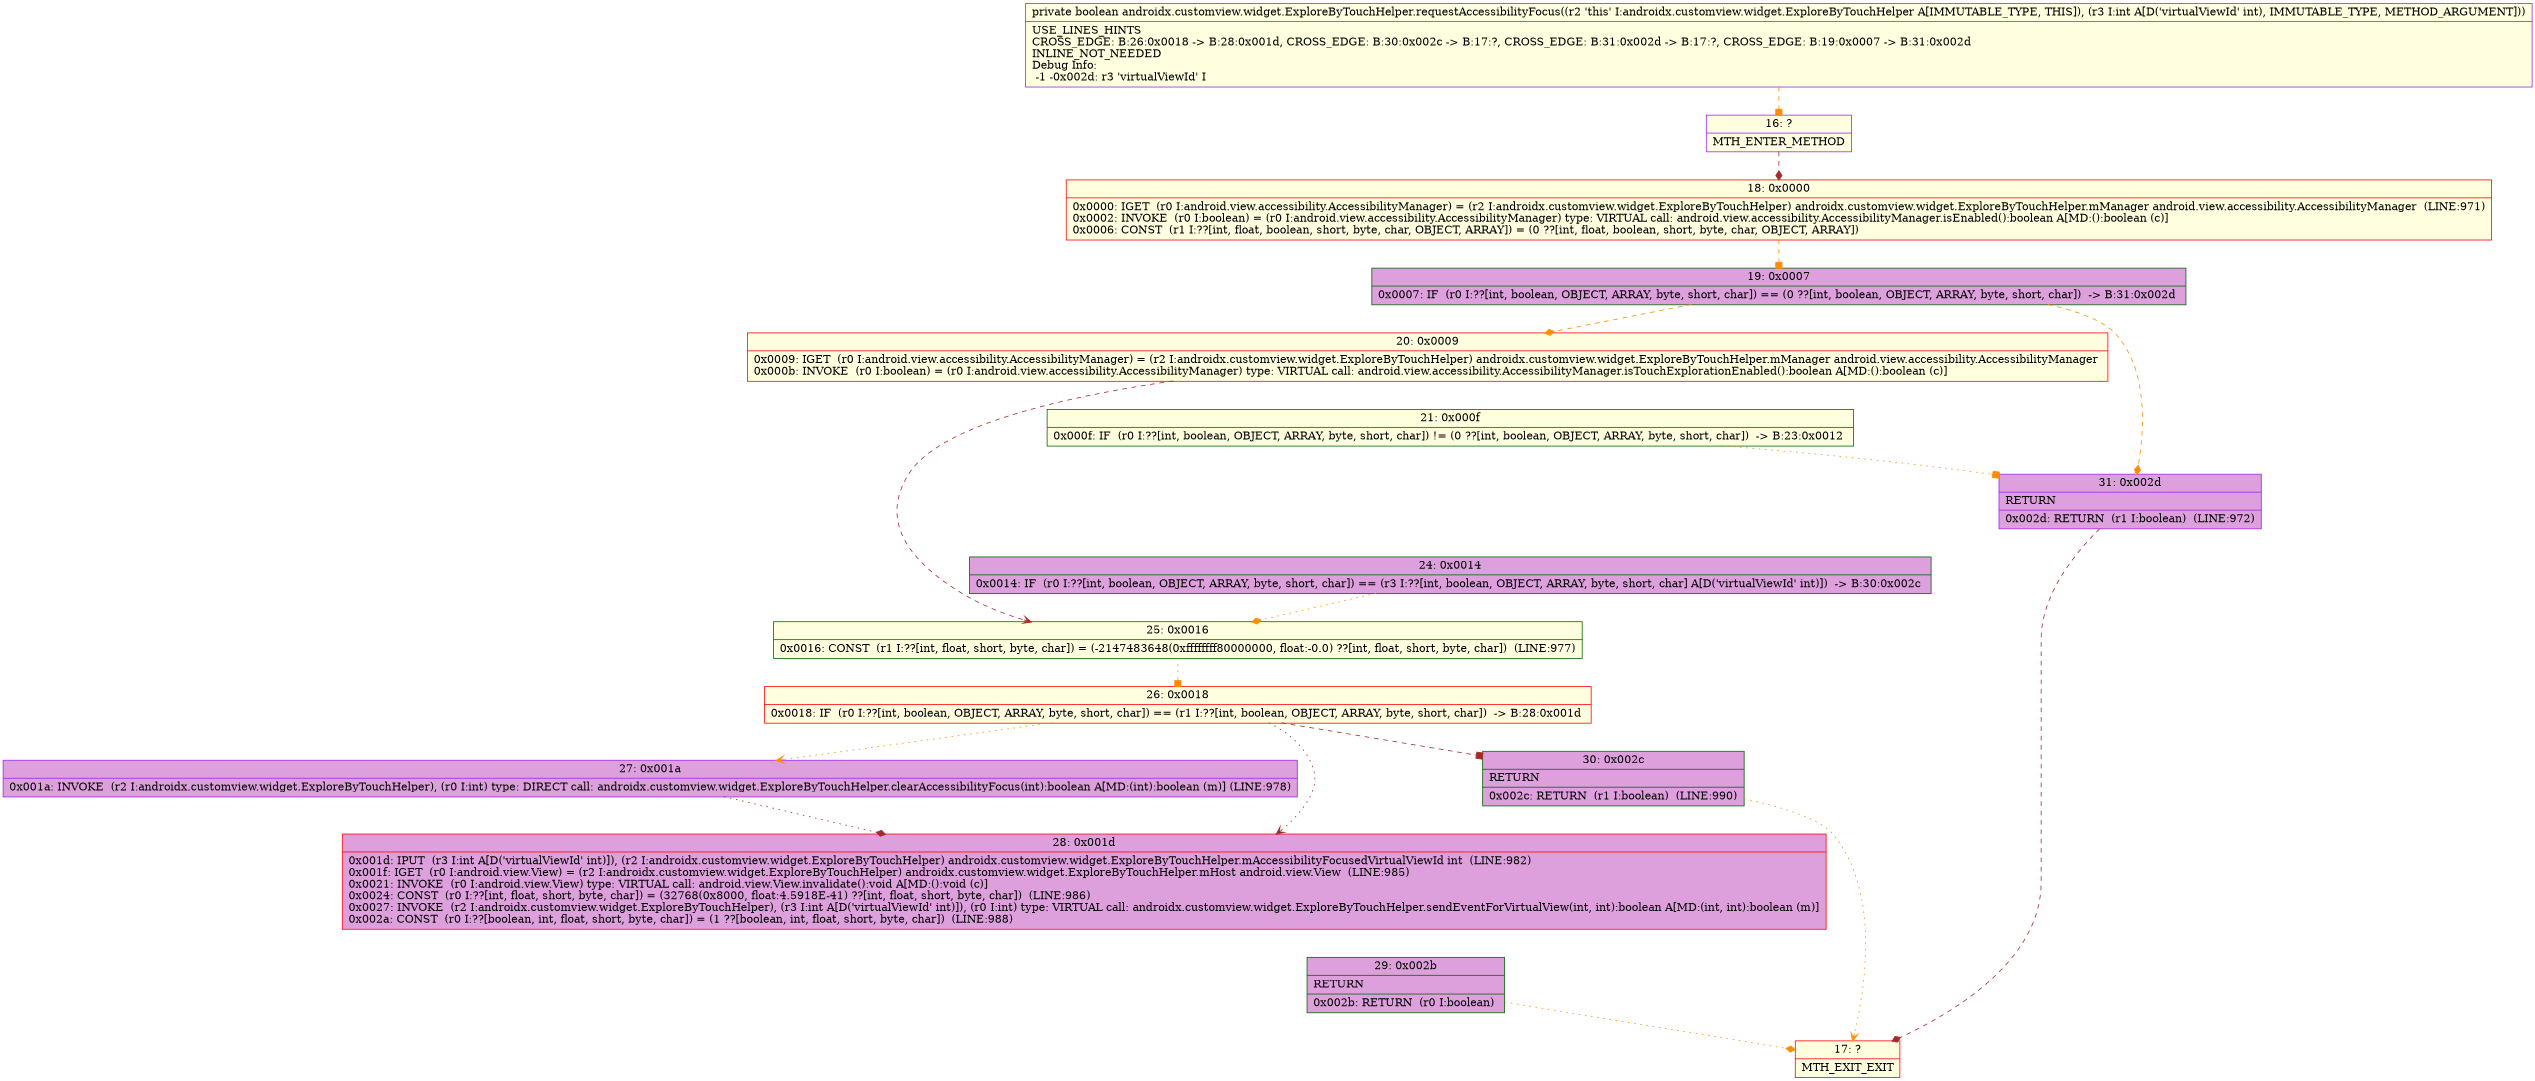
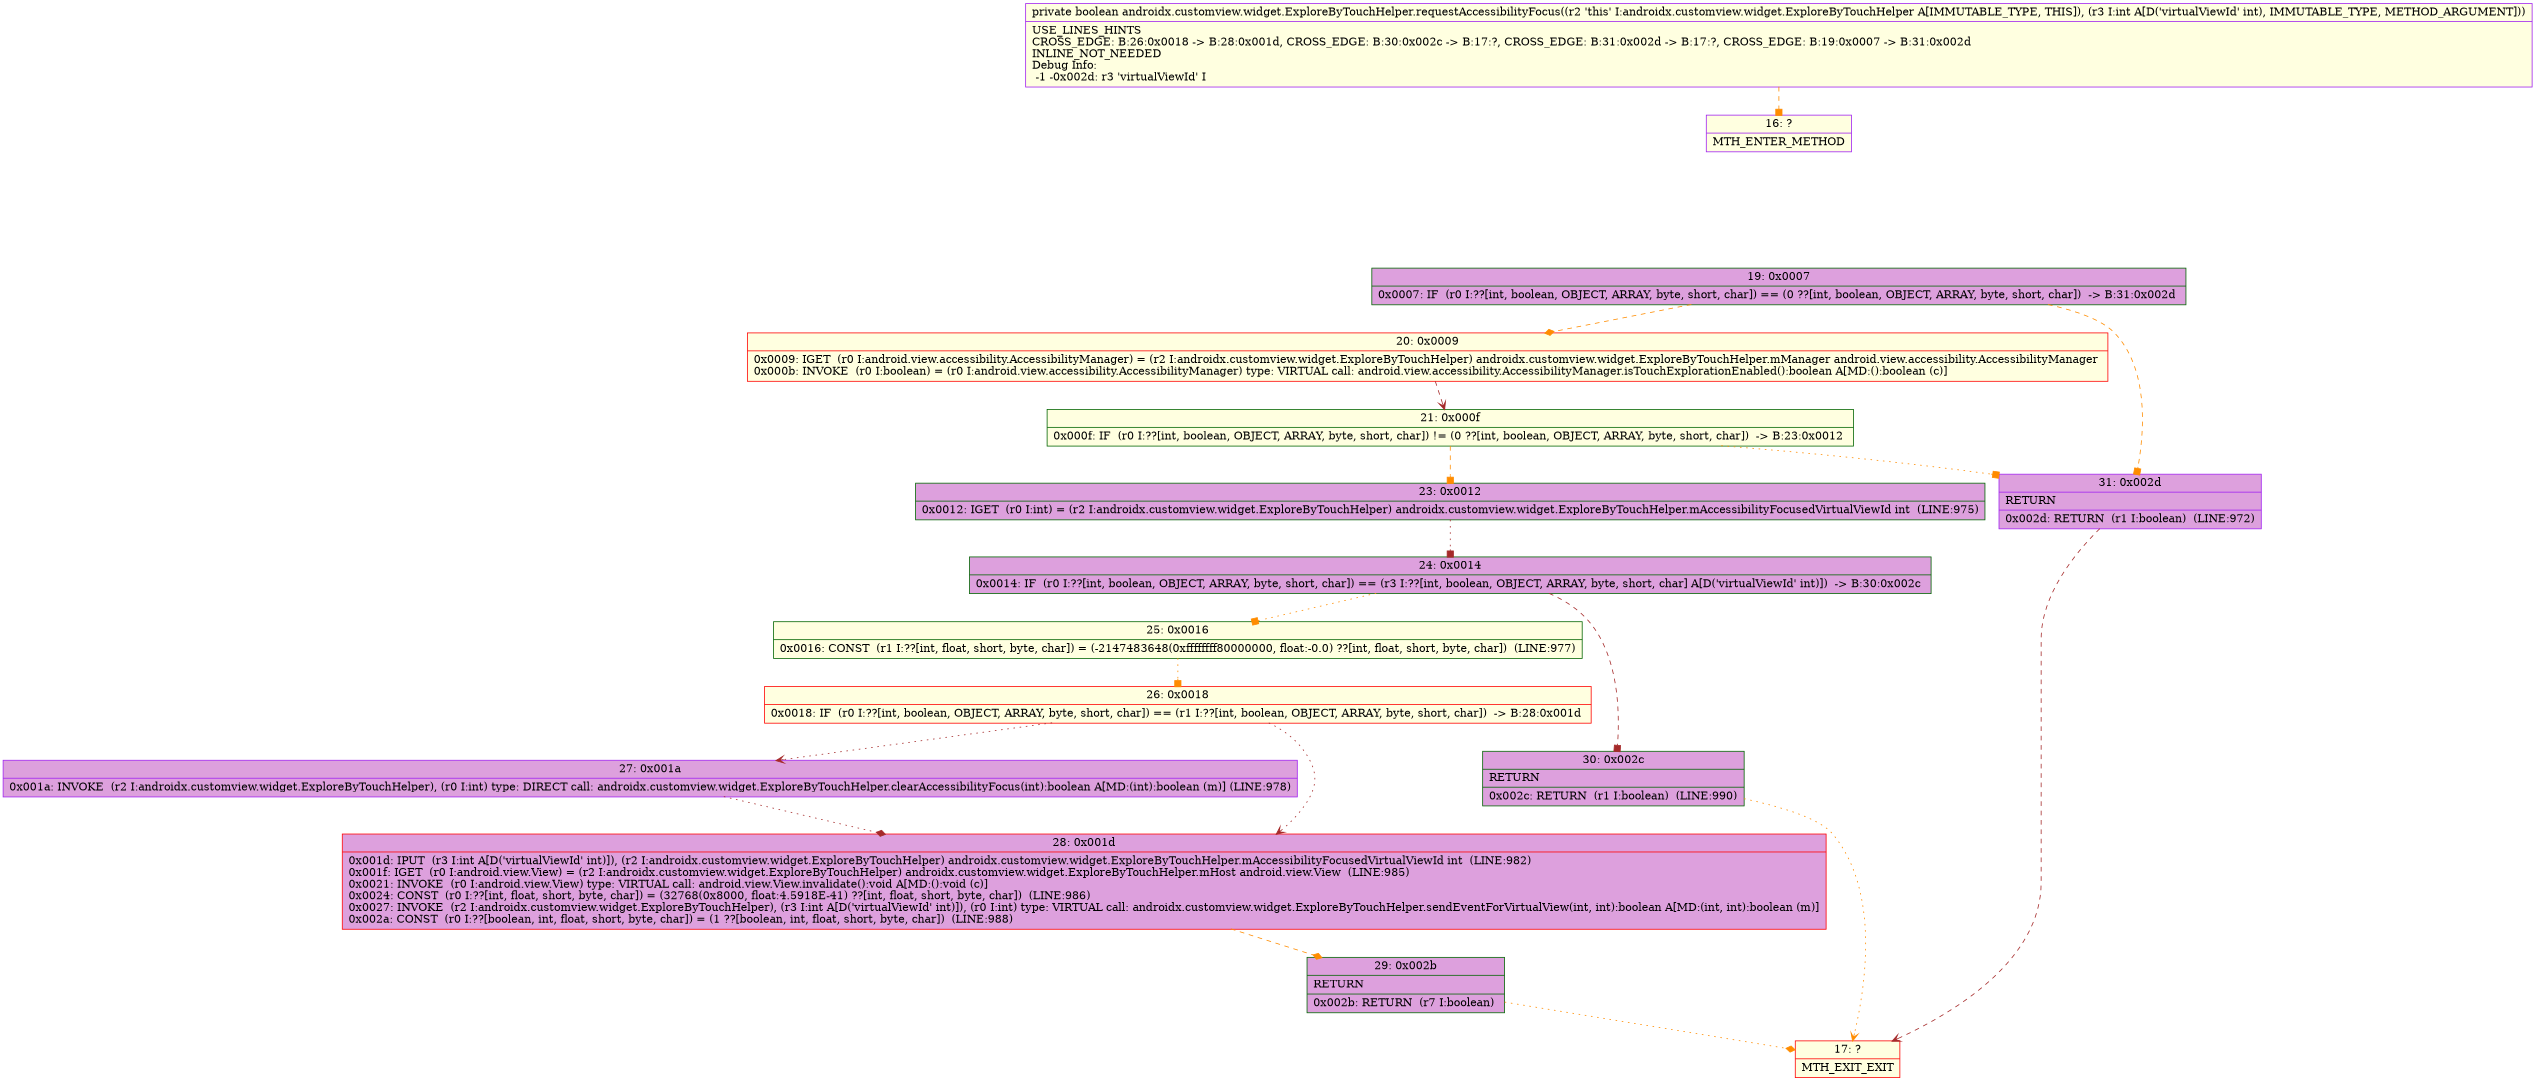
(1779, 210) -> none
(2132, 361) -> (2132, 361)
(934, 450) -> (1439, 392)
none -> (1450, 502)
(1319, 607) -> (1319, 607)
(1378, 739) -> (1608, 656)
(918, 741) -> (918, 741)
(2041, 808) -> (2041, 808)
none -> (1272, 942)
(1406, 1003) -> (1406, 1003)
